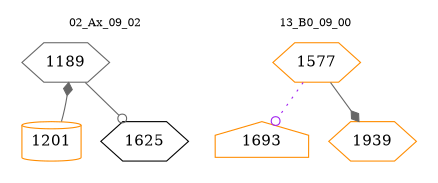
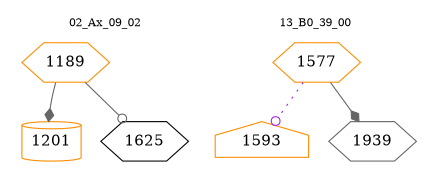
(316, 24) -> (316, 24)
(66, 62) -> (66, 62)
(65, 109) -> (53, 95)
(262, 141) -> (262, 141)
(373, 141) -> (373, 141)
